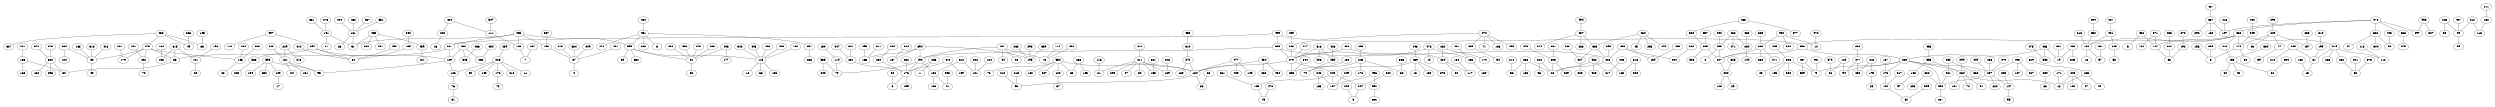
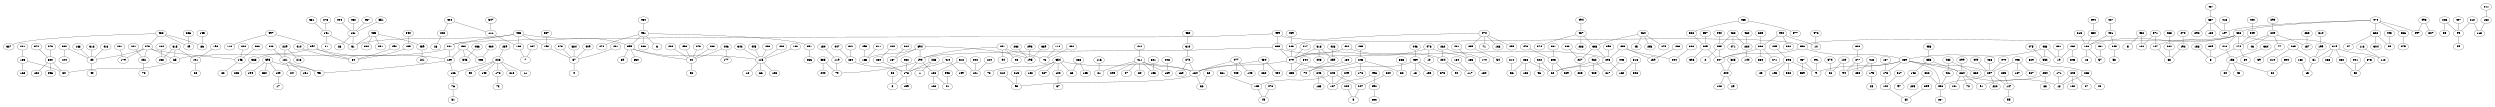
(2150, 42) -> (2141, 40)
none -> (2013, 80)
